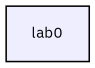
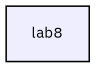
(48, 34) -> (48, 34)
